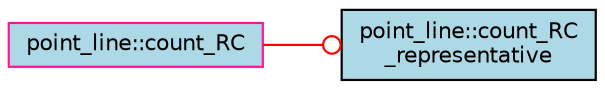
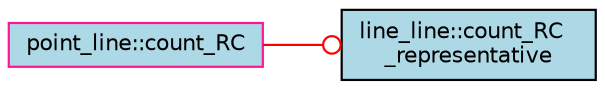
(469, 45) -> (469, 45)
